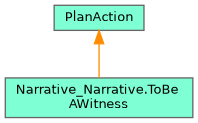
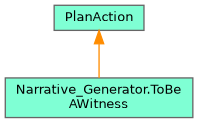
(99, 98) -> (99, 98)
